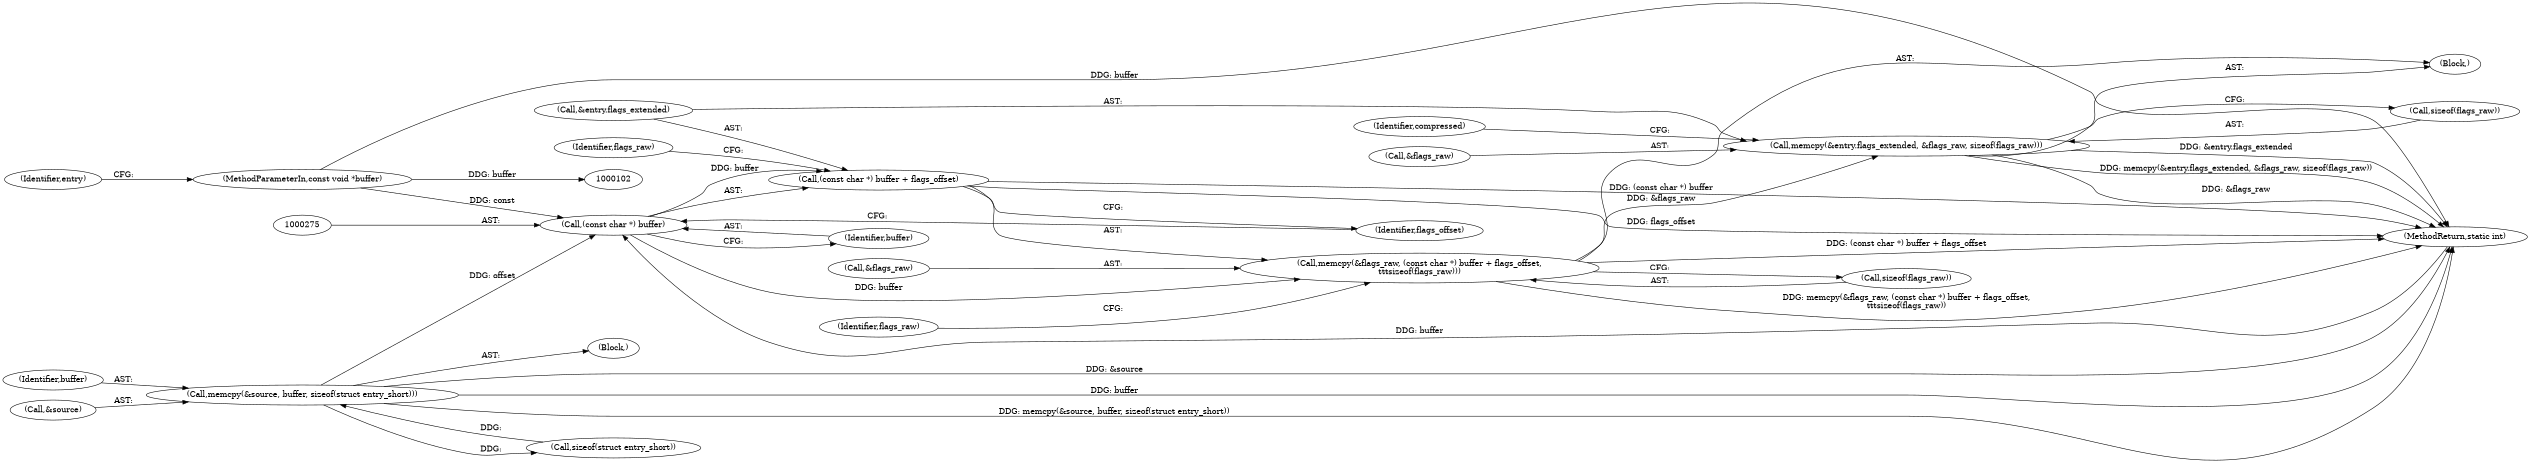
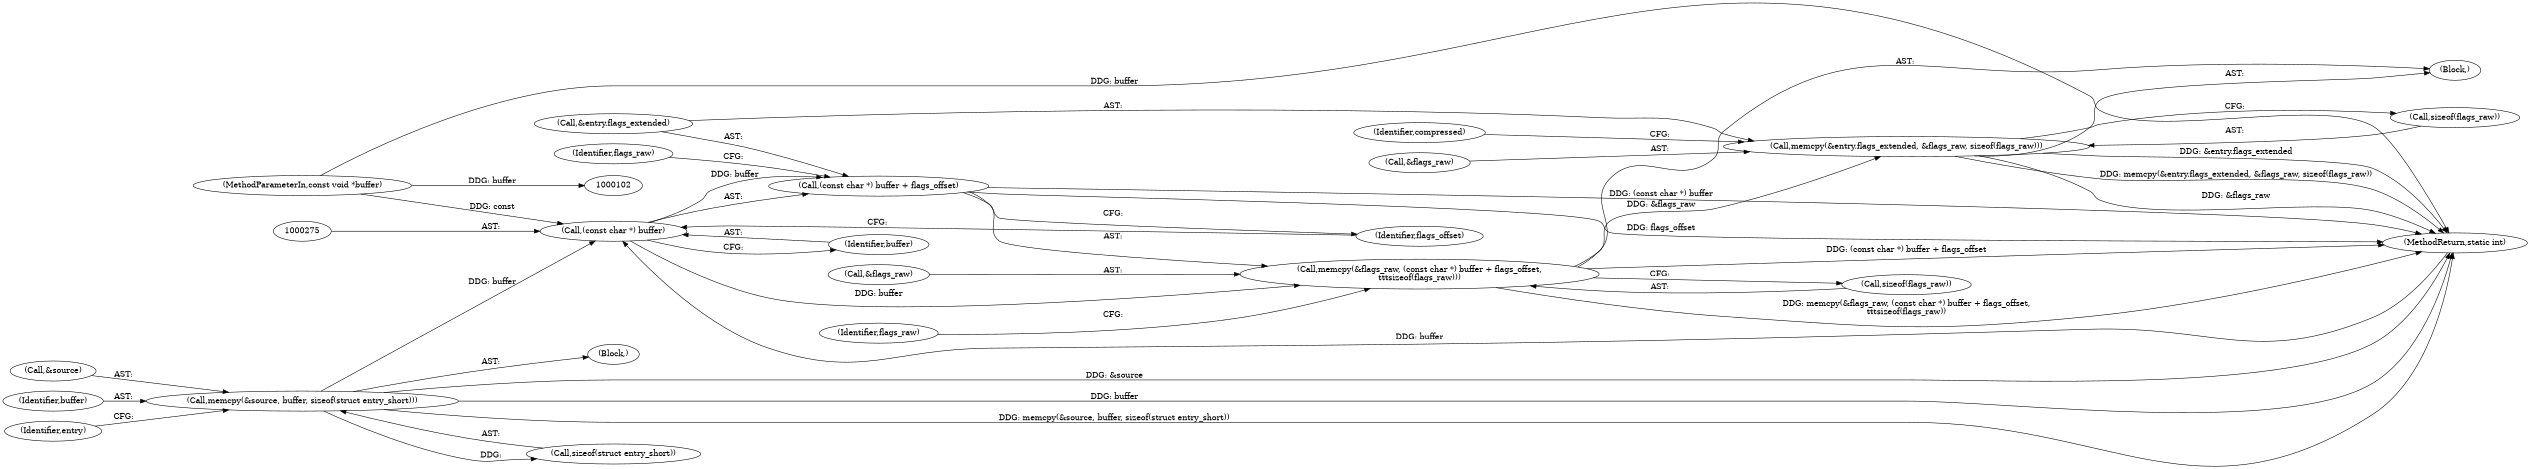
(144, 179) -> (159, 418)
(492, 276) -> (492, 282)
(492, 428) -> (492, 434)
